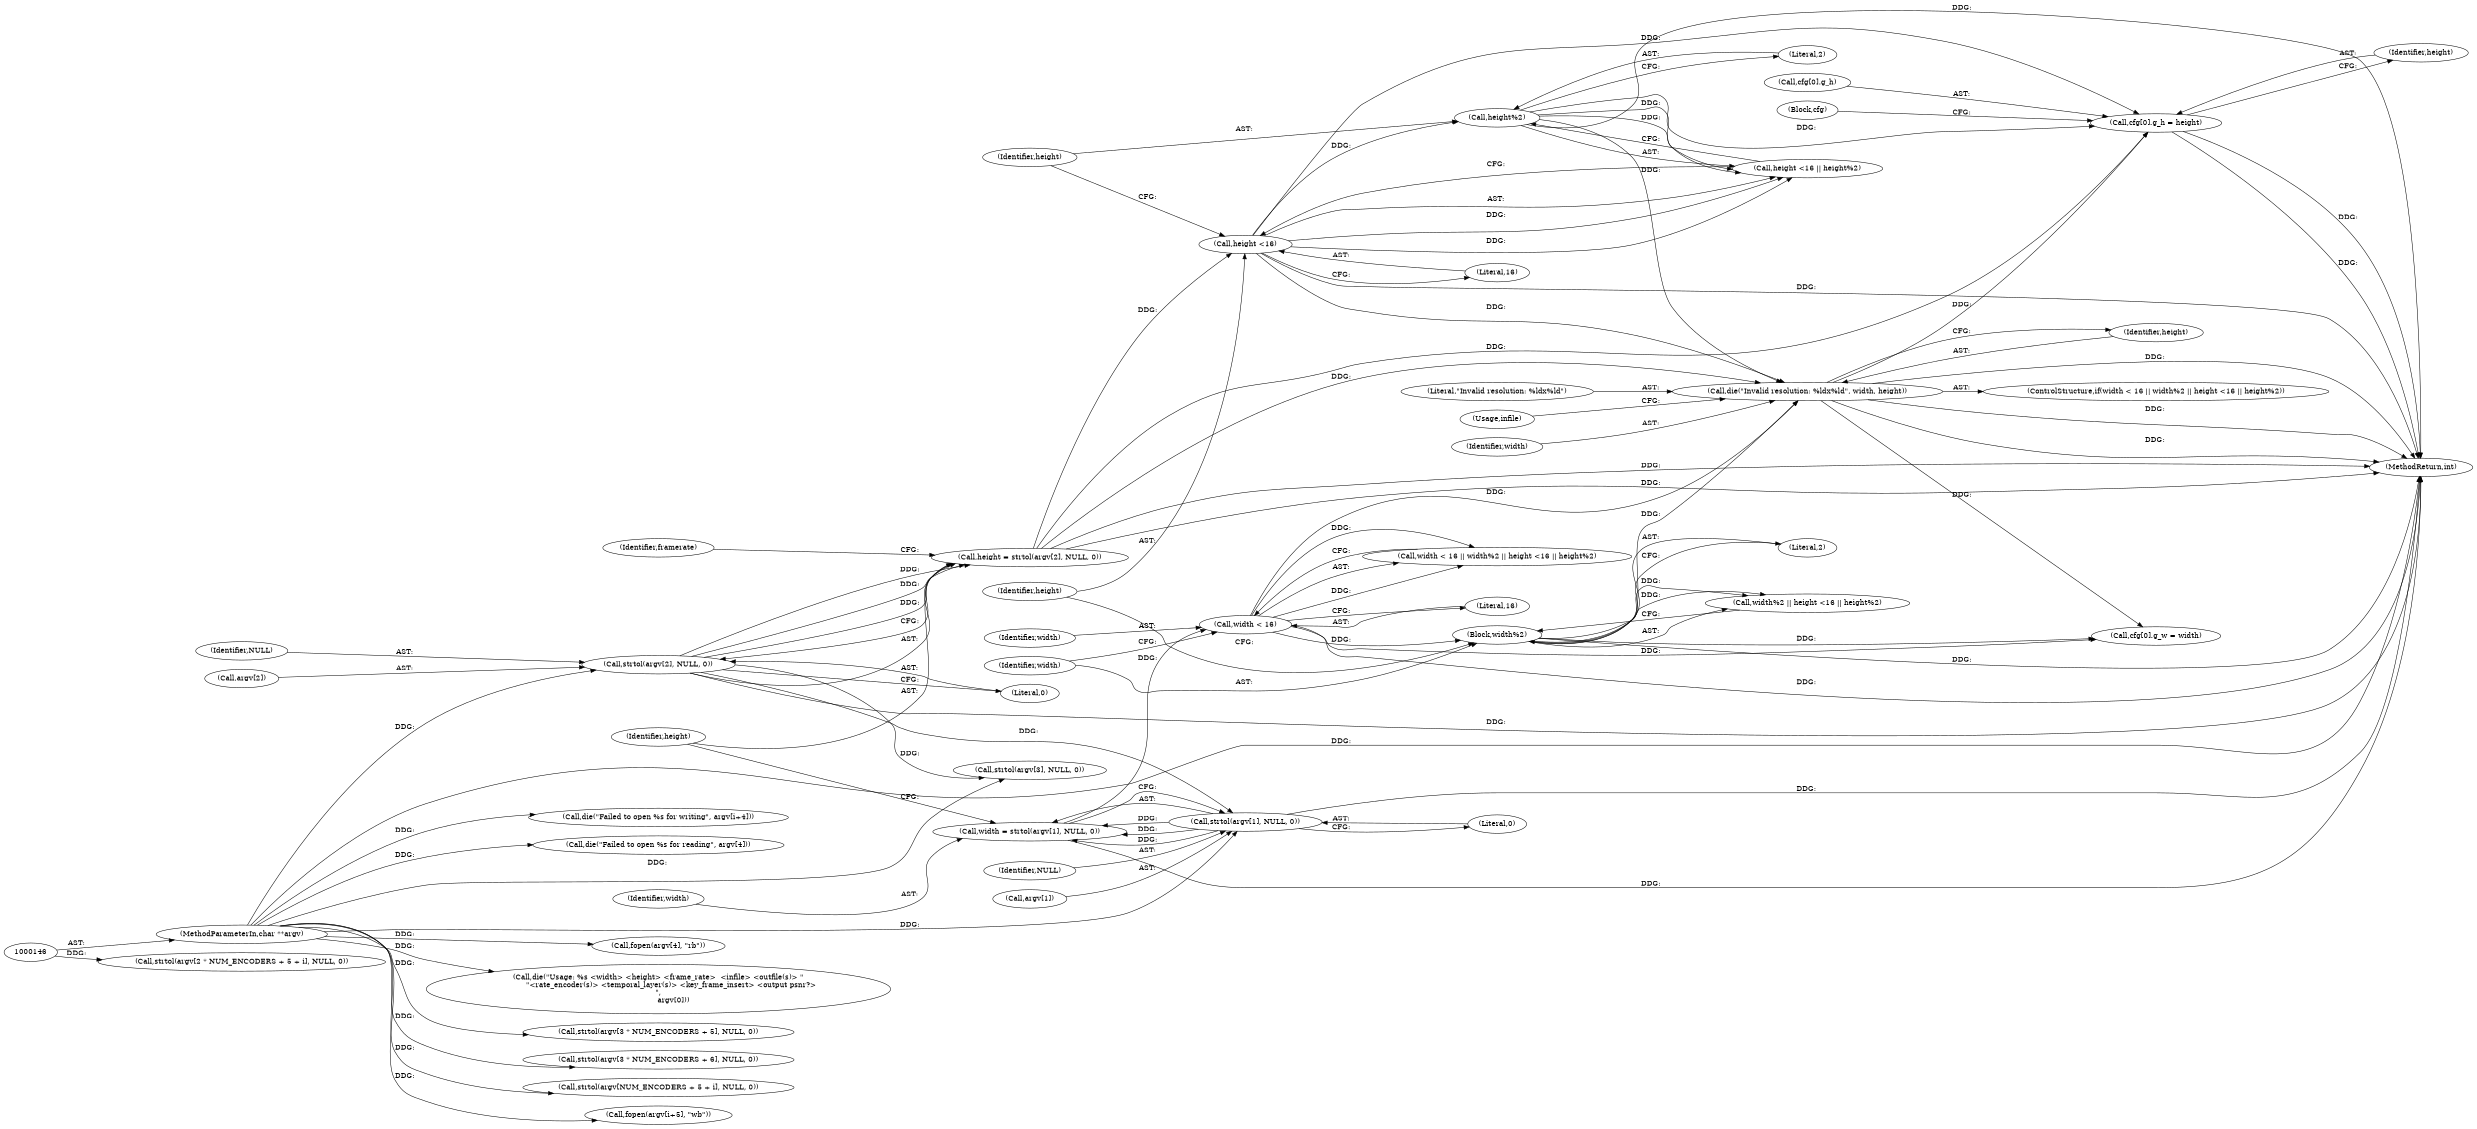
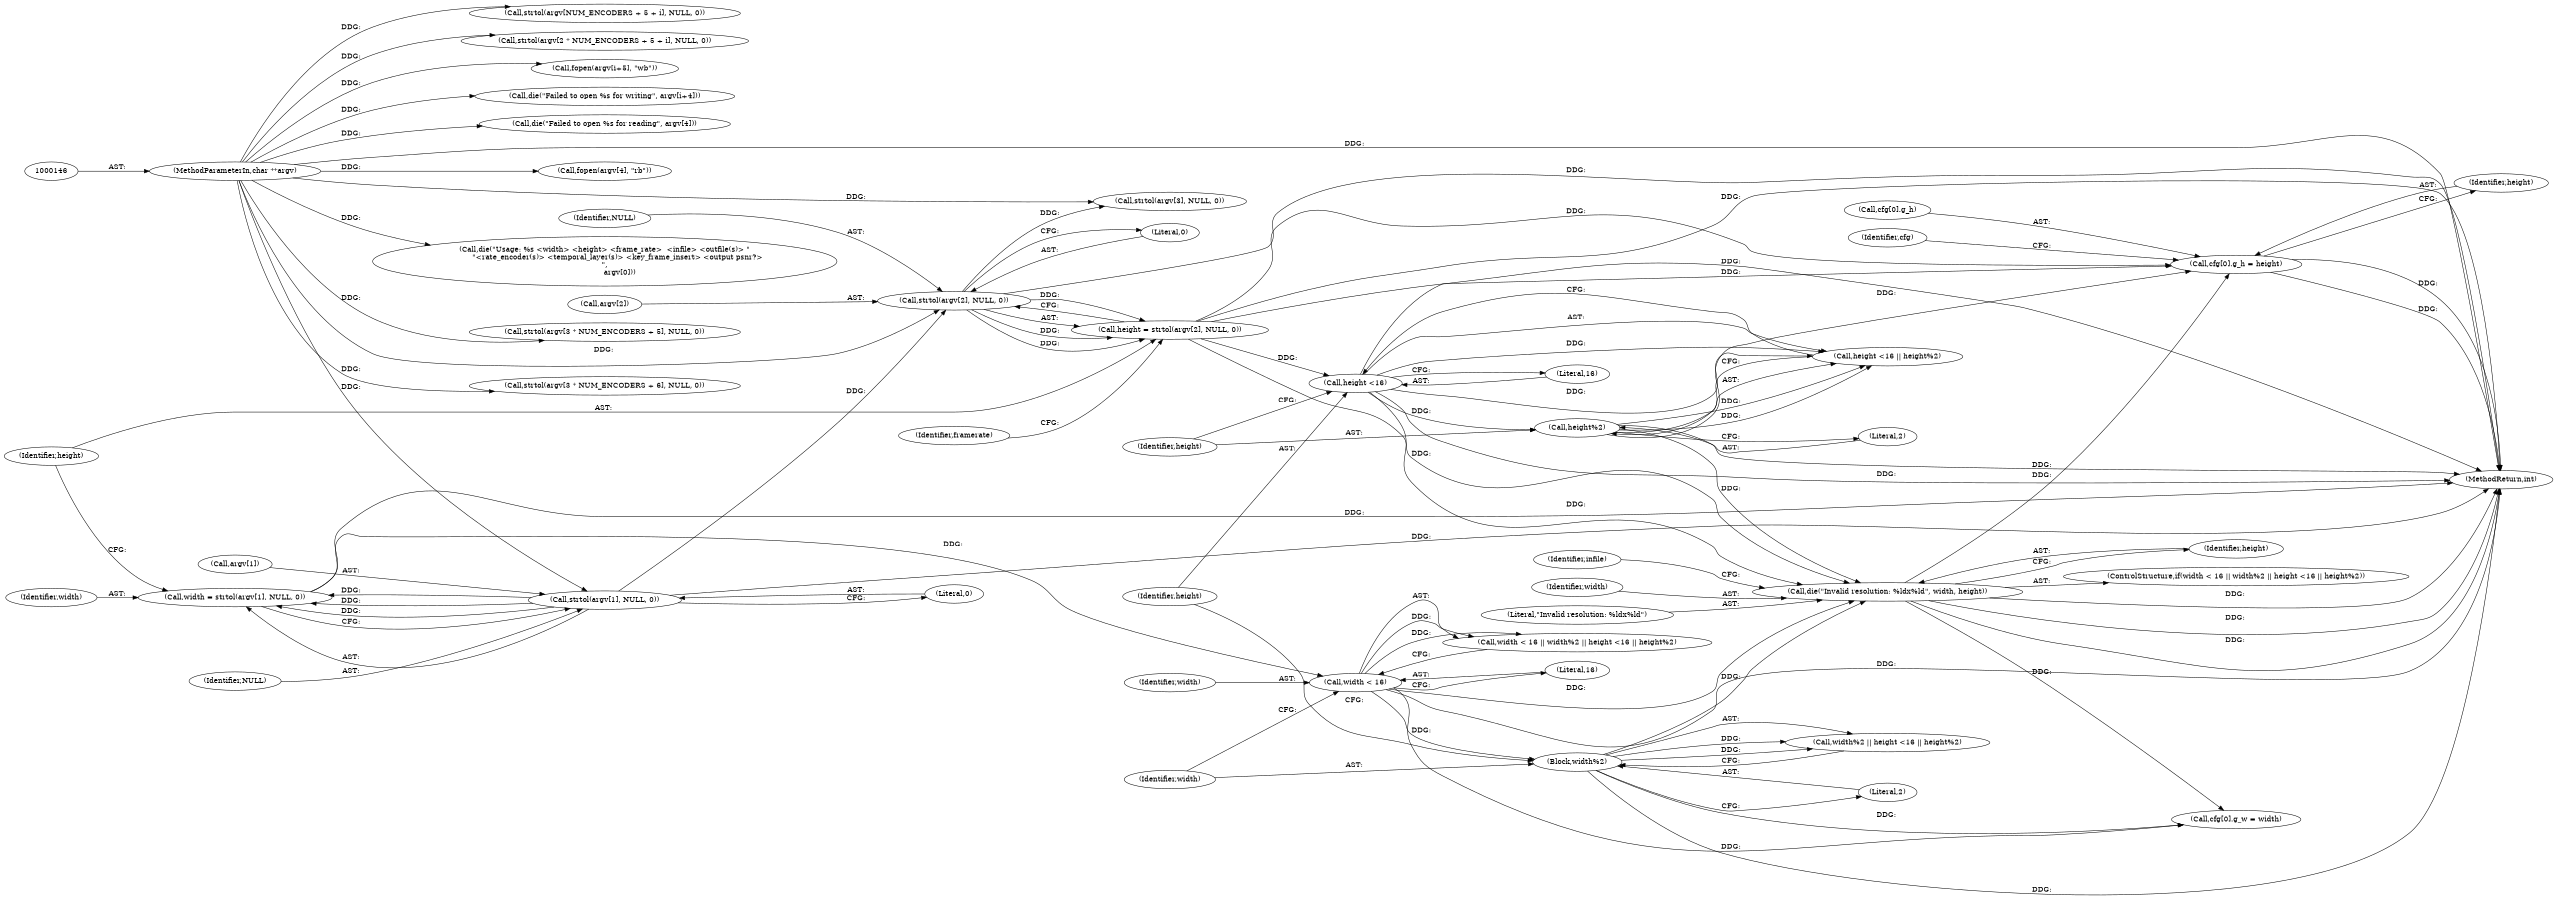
(1807, 110) -> (1888, 238)
(1497, 419) -> (1577, 560)
(968, 740) -> (790, 463)
(76, 958) -> (349, 65)
